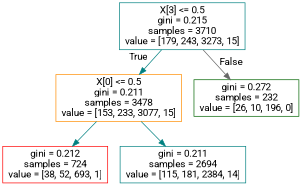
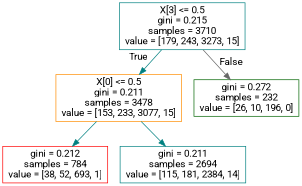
(55, 165) -> (55, 165)
